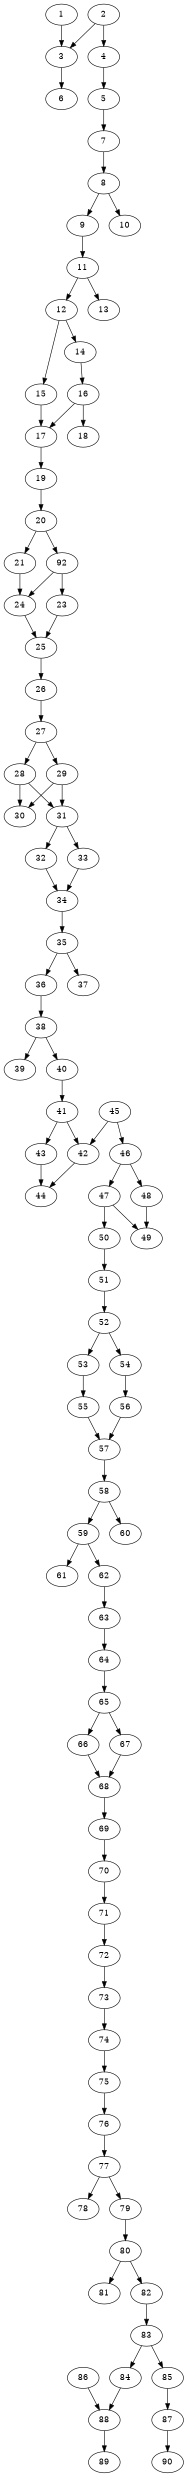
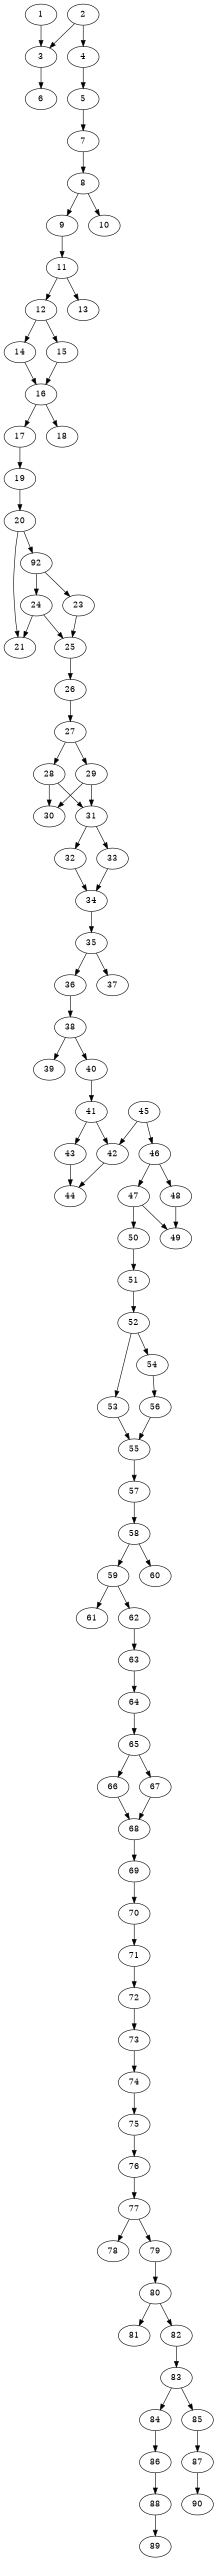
(41, 413) -> (53, 371)
(20, 581) -> (29, 624)
(116, 1426) -> (146, 1426)
(116, 2396) -> (155, 2438)
